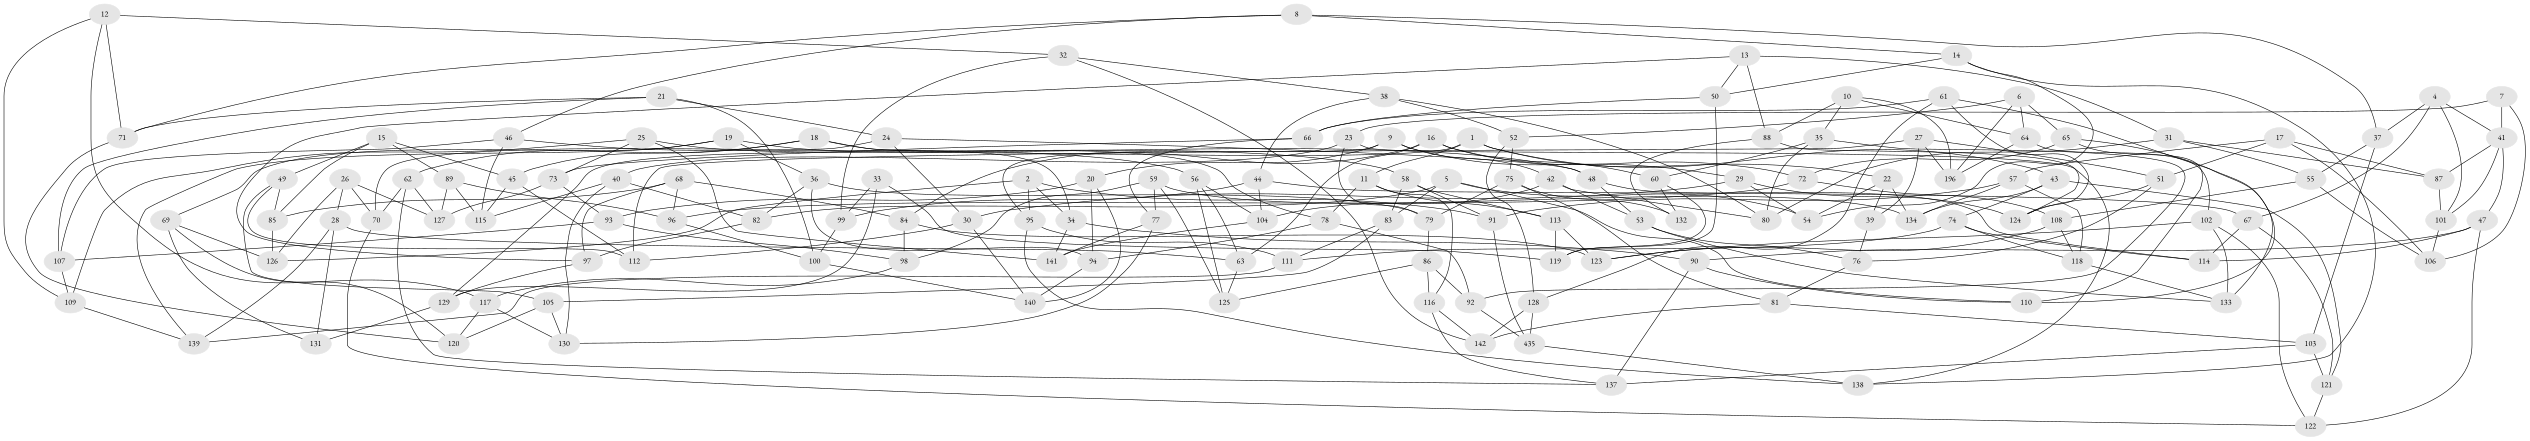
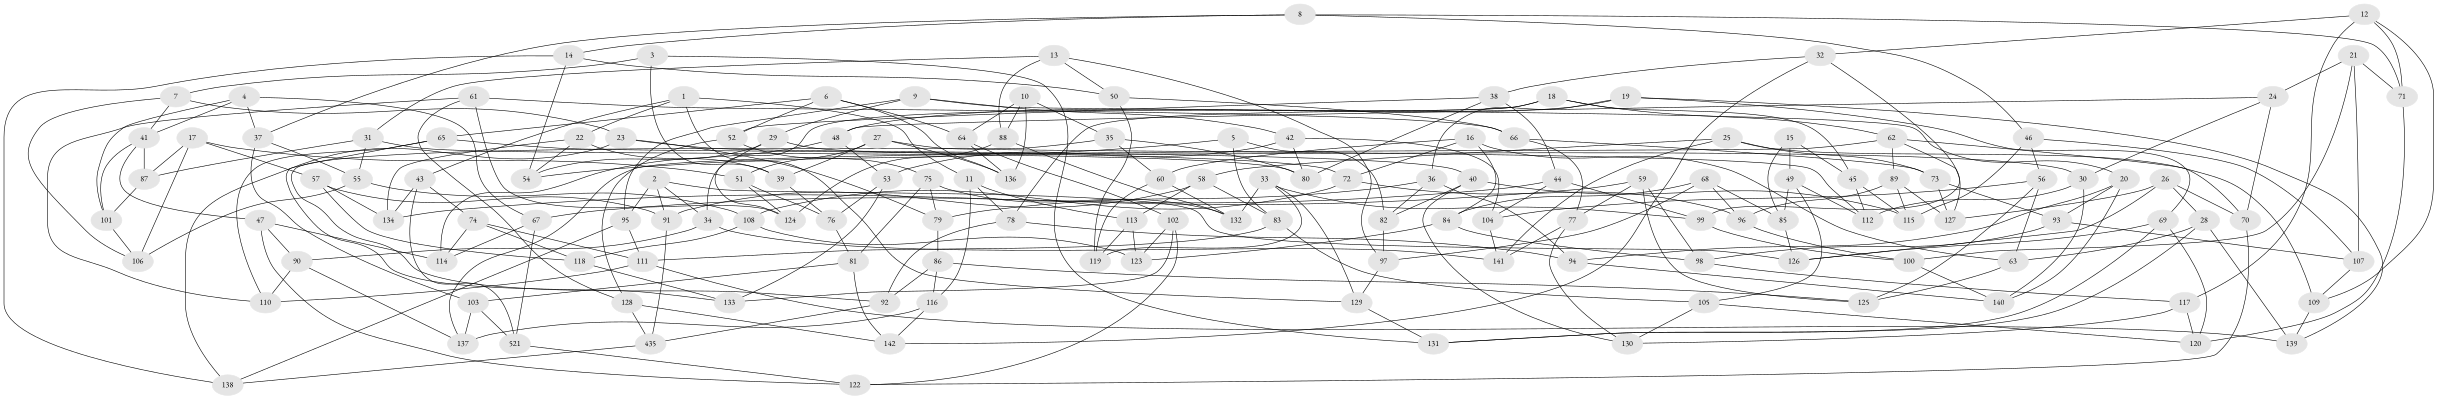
none -> (652, 56)
(421, 162) -> (1893, 159)
(1950, 179) -> (1011, 179)
none -> (1250, 200)
(1729, 266) -> (429, 292)
(2327, 385) -> (515, 344)
